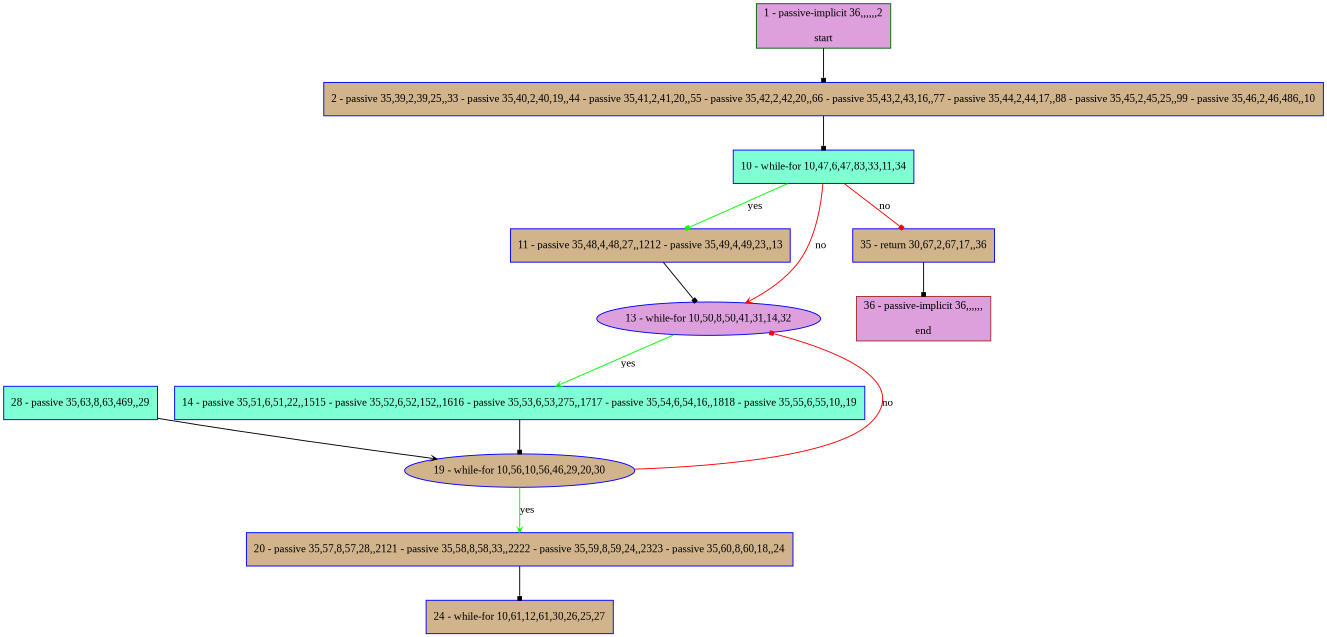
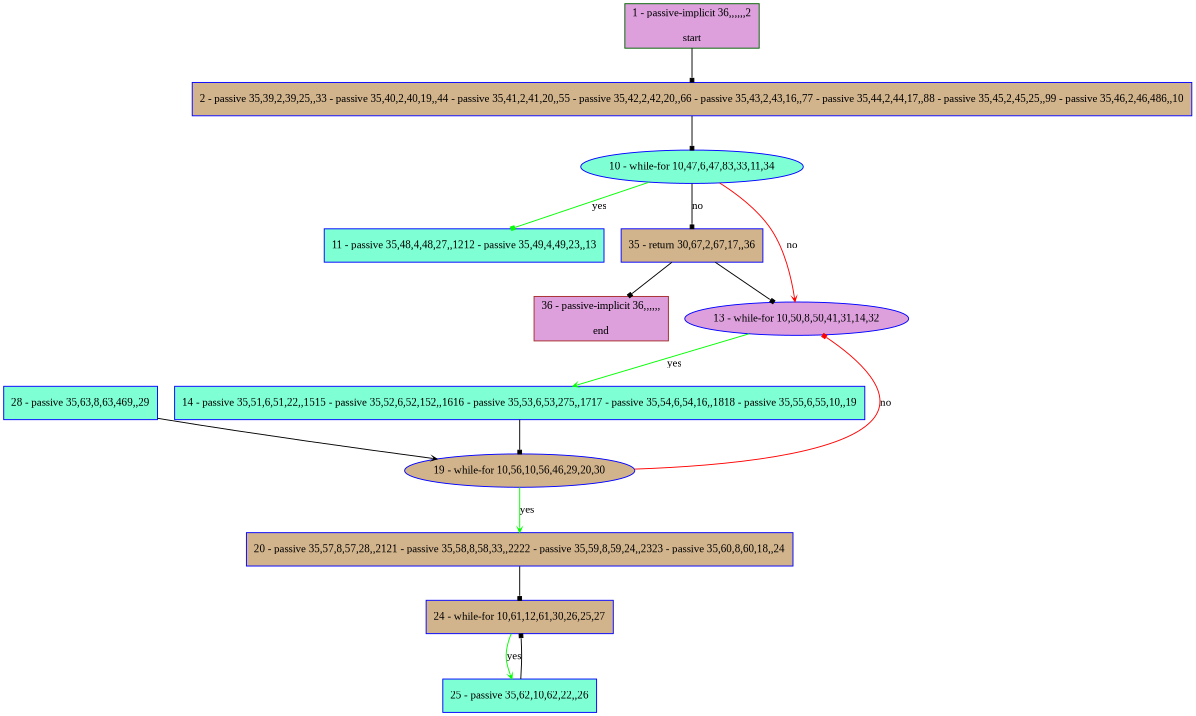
(824, 167) -> (692, 167)
(872, 205) -> (692, 204)
(650, 245) -> (464, 245)
(678, 280) -> (742, 281)
none -> (520, 696)
